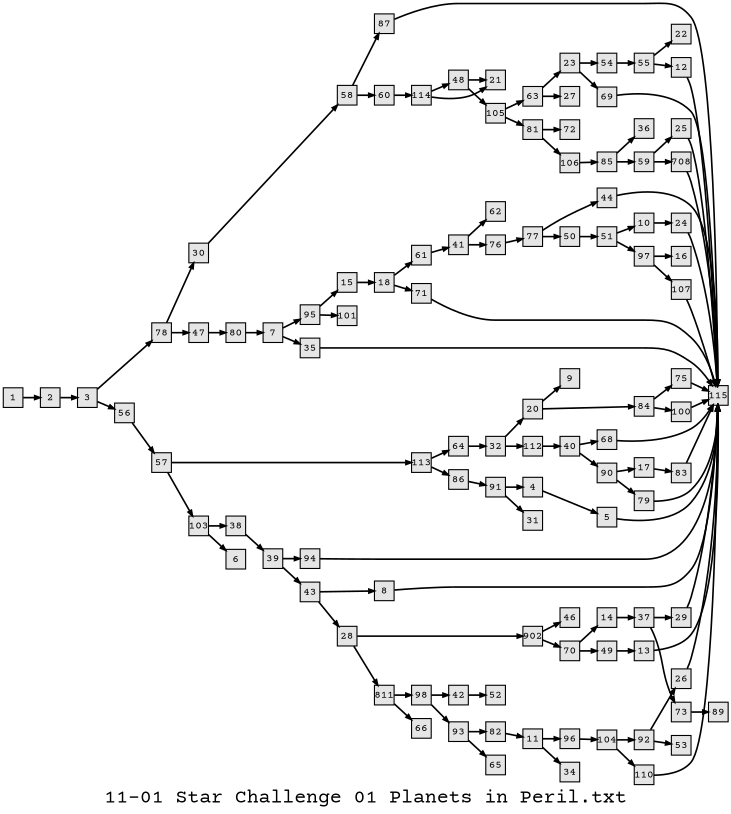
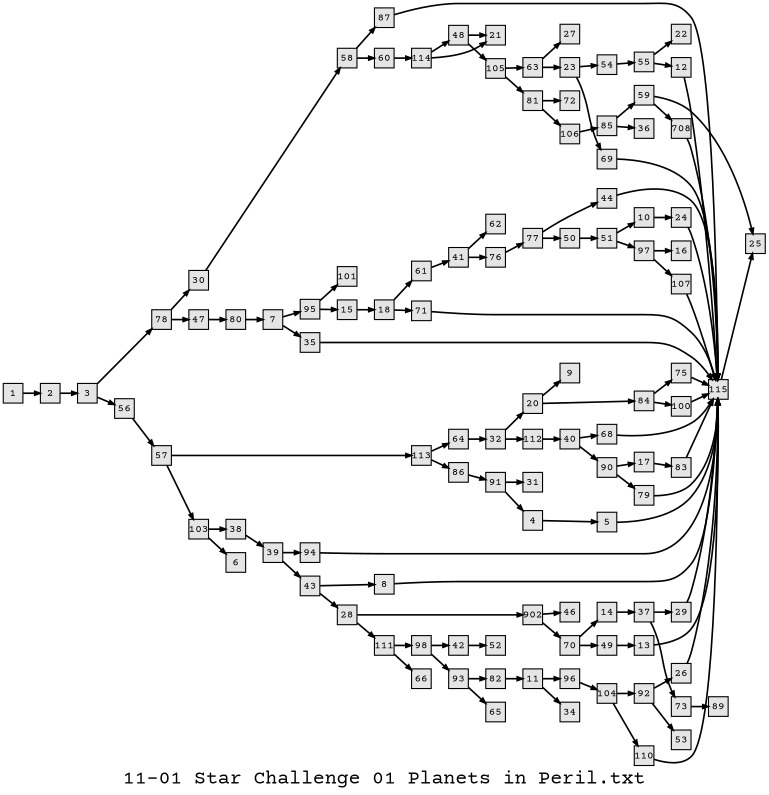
(704, 222) -> (736, 319)
(384, 695) -> (384, 645)
